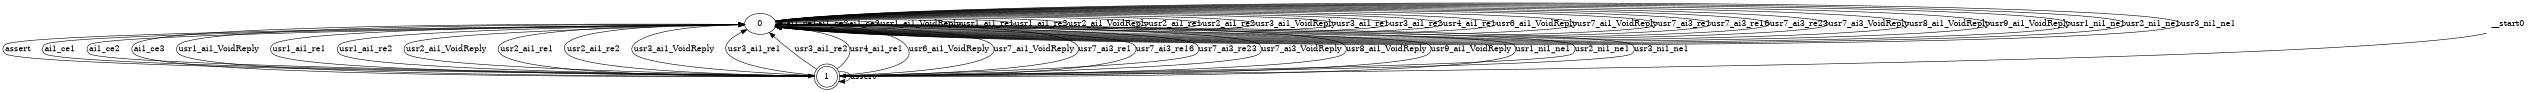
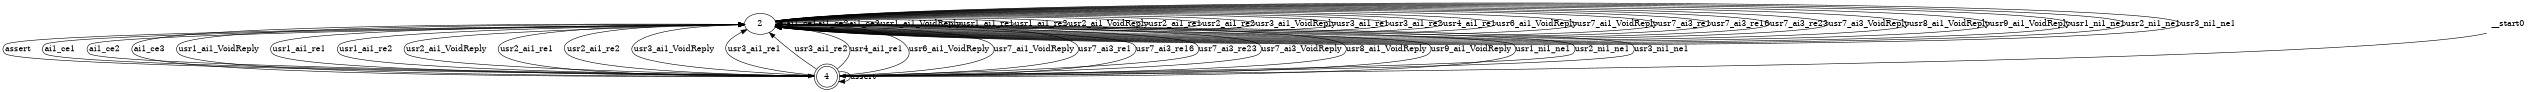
(760, 24) -> (760, 24)
(827, 77) -> (827, 77)
